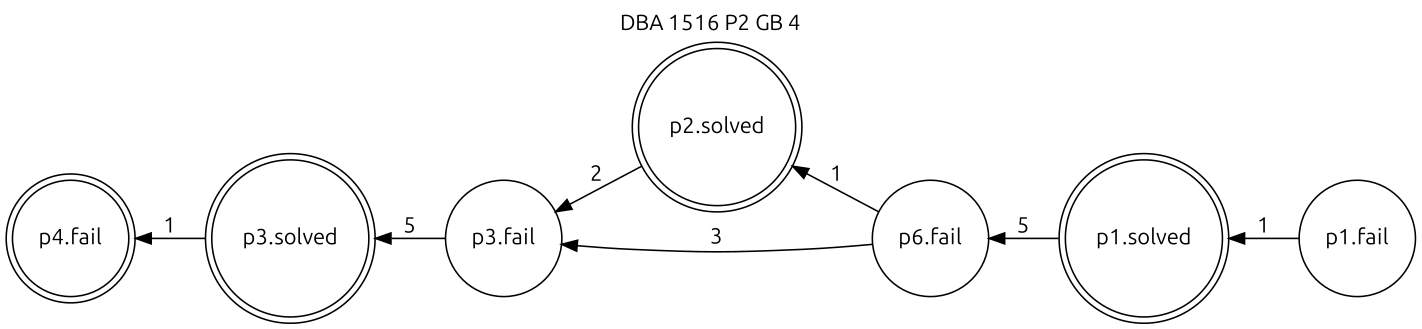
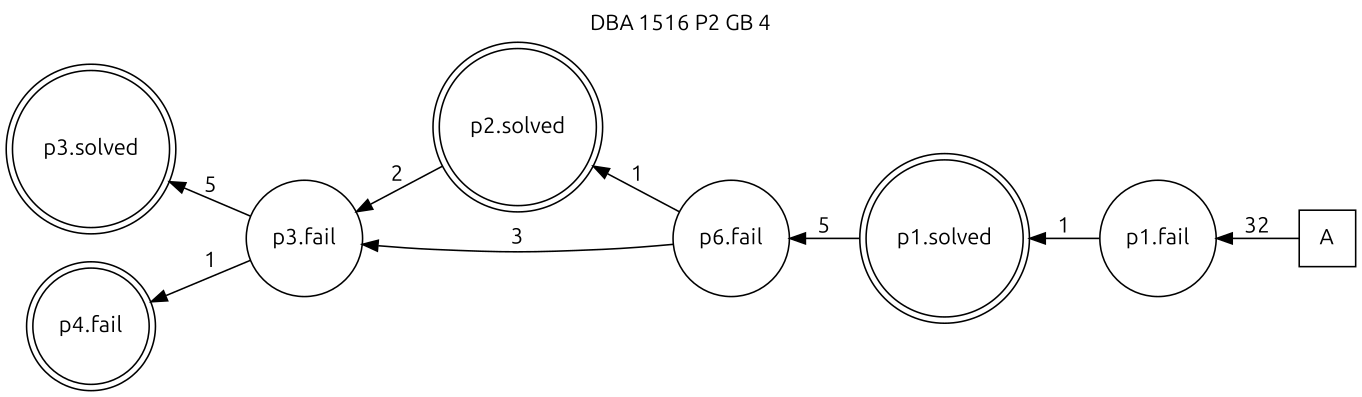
(178, 238) -> (208, 278)
none -> (1327, 238)
